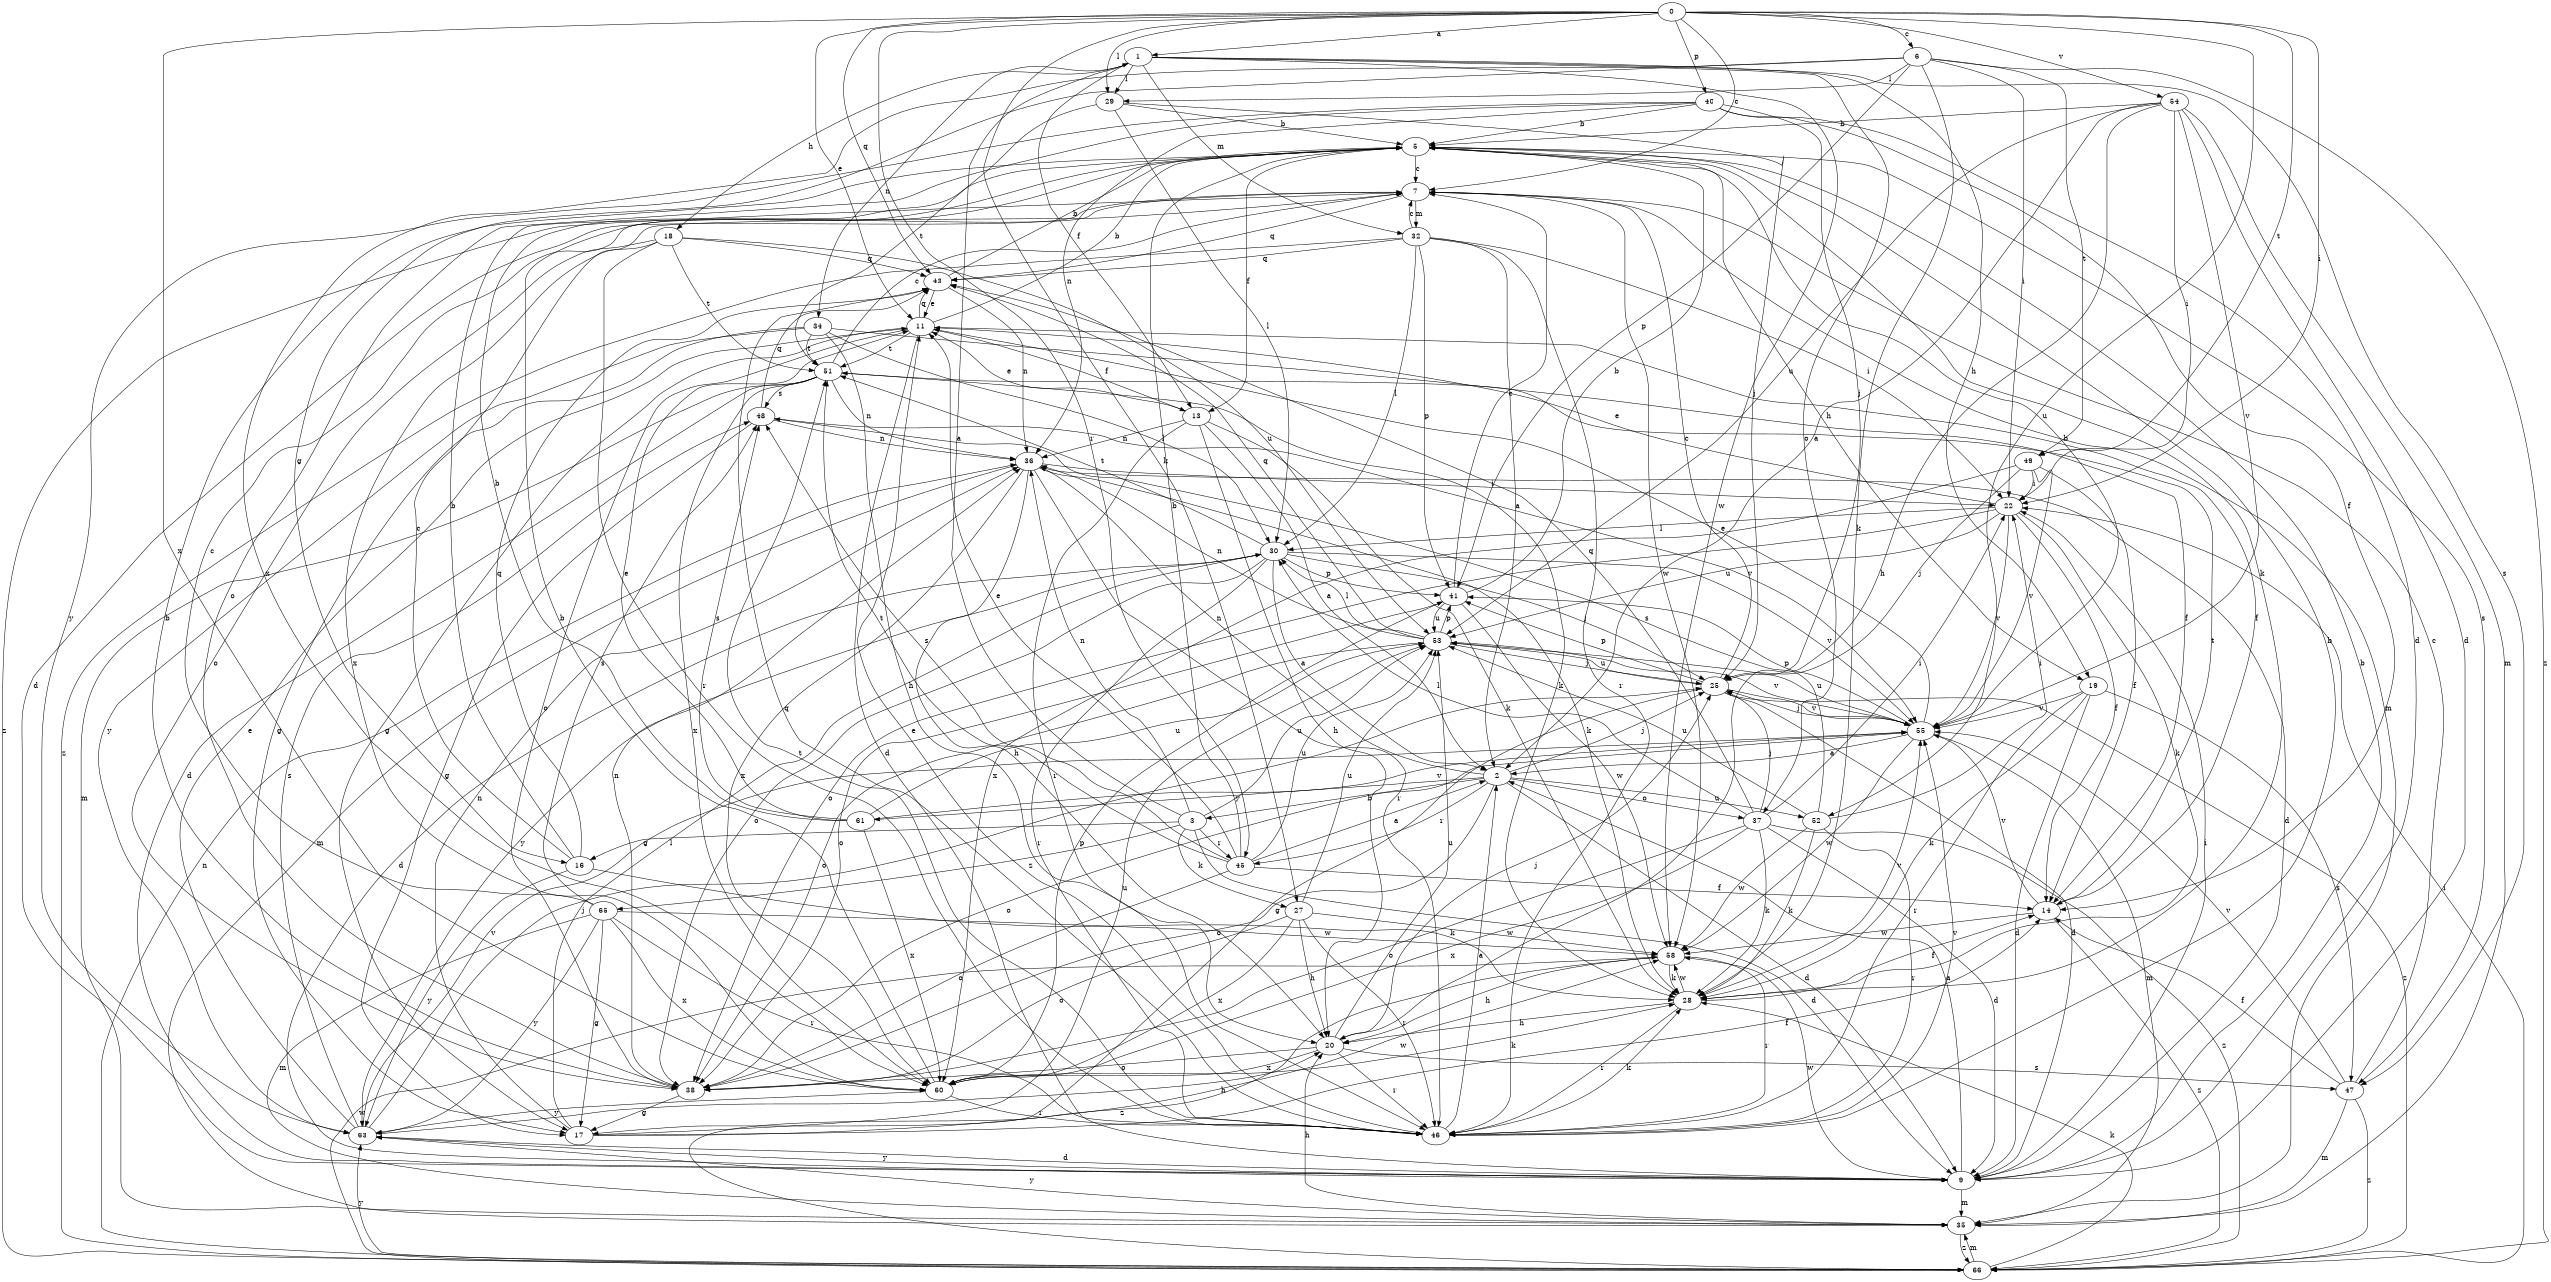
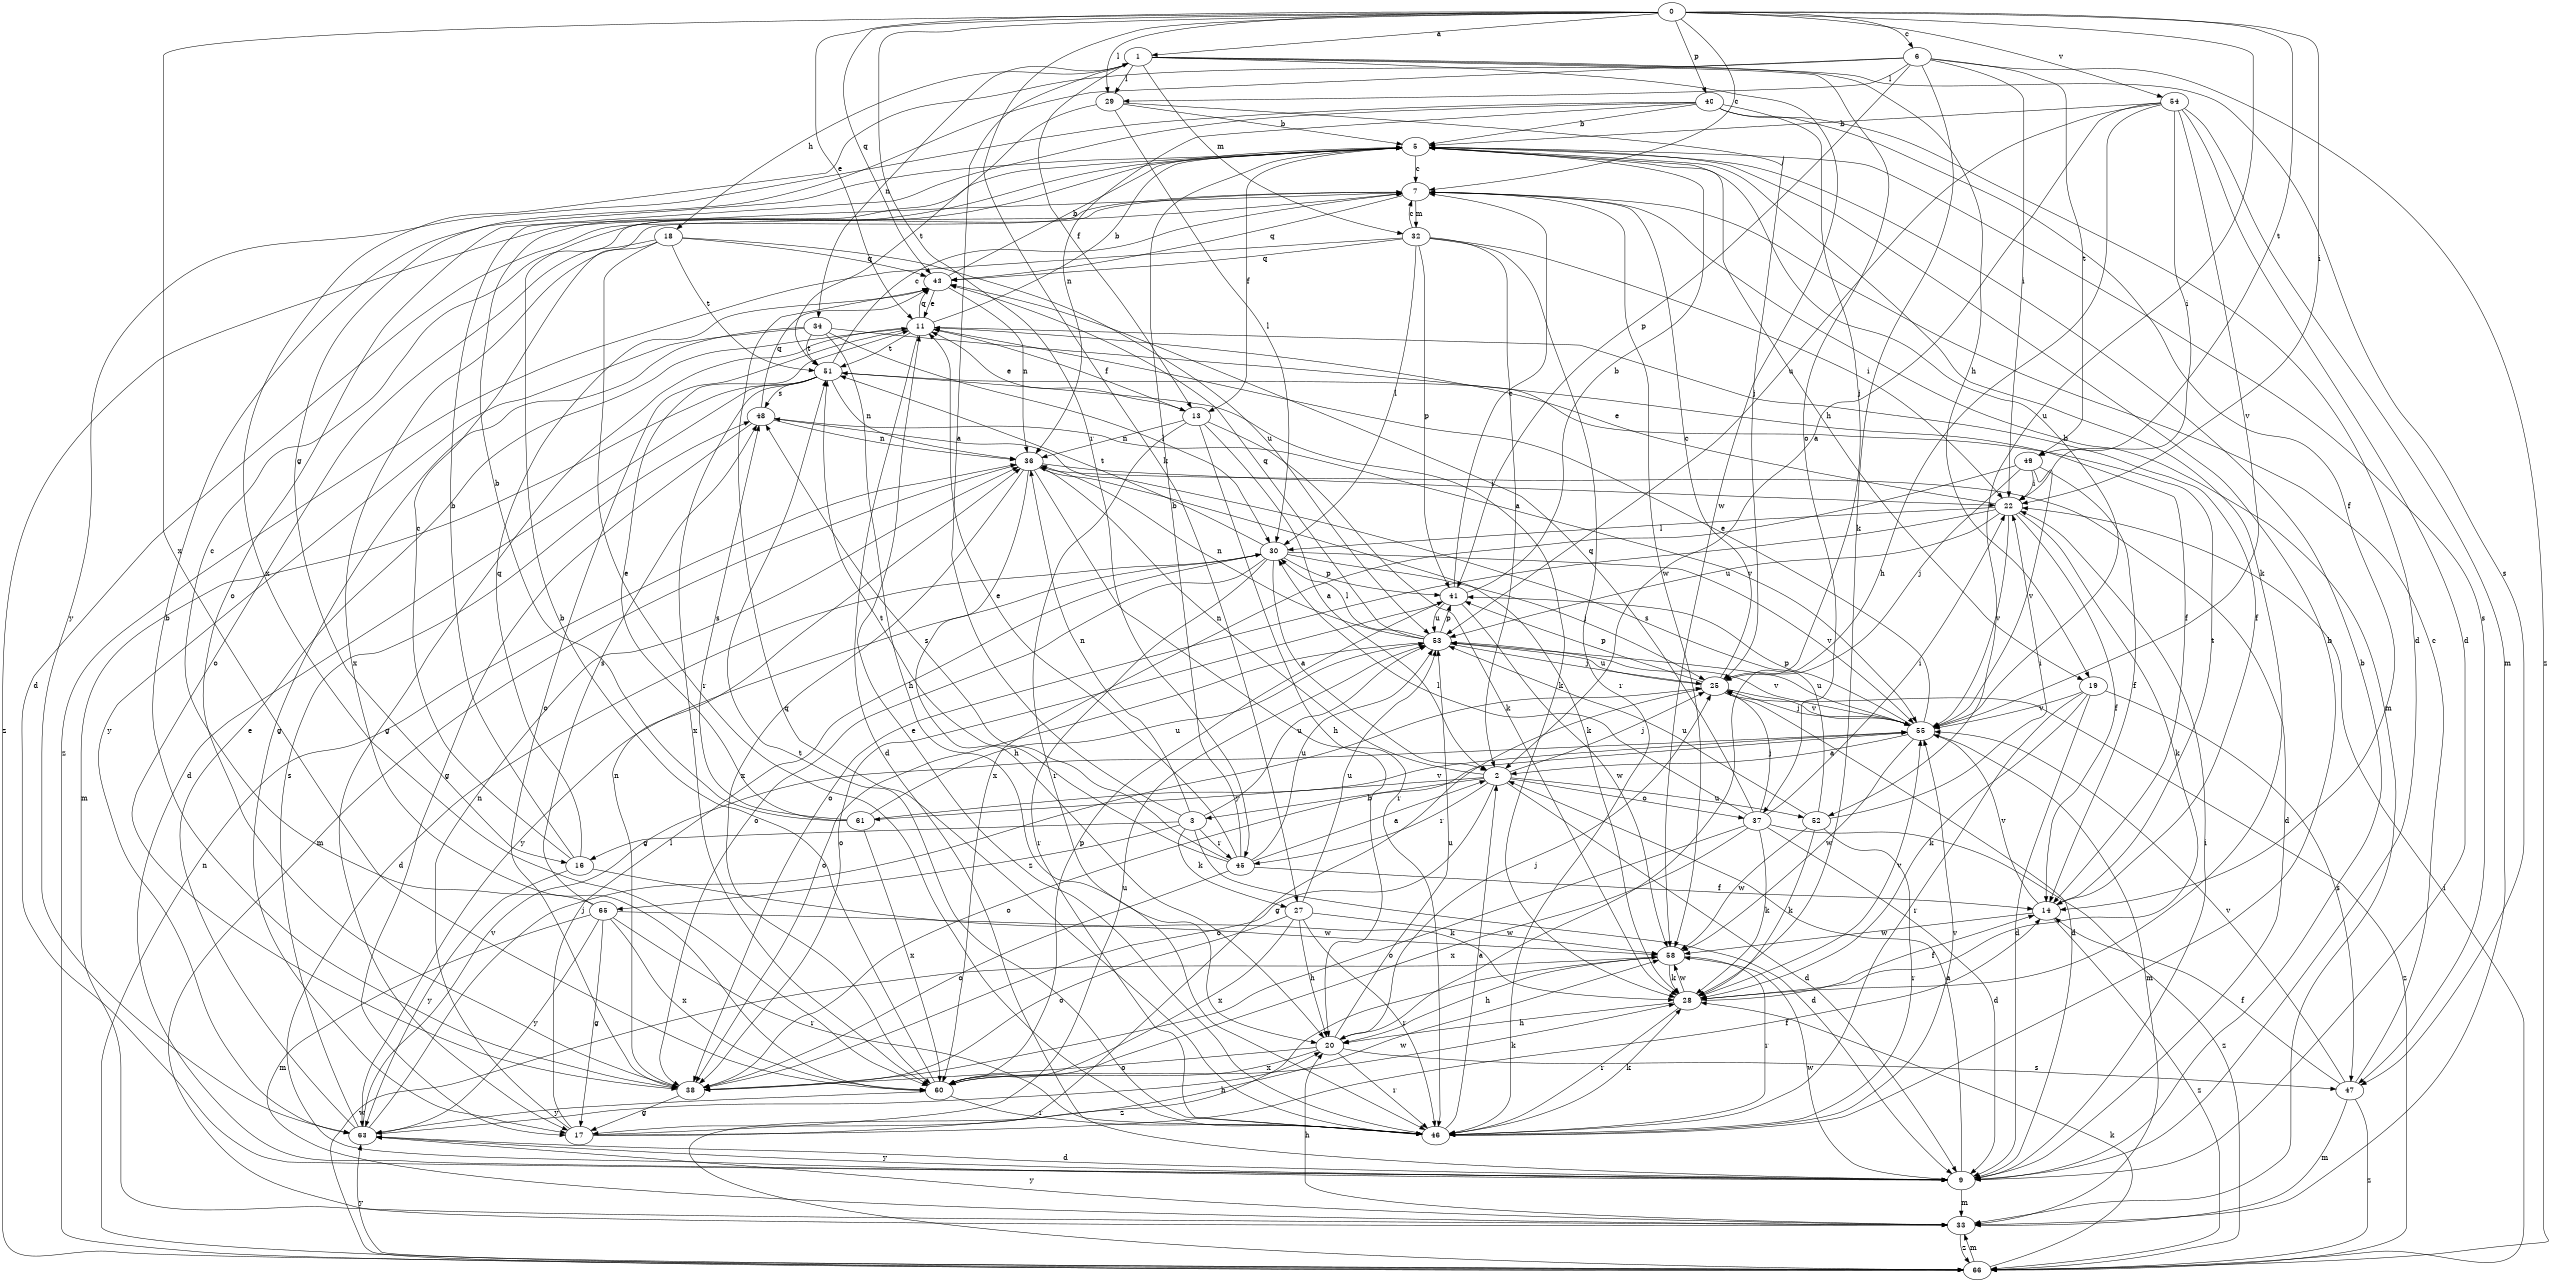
(1961, 1226) -> (1961, 1226)
